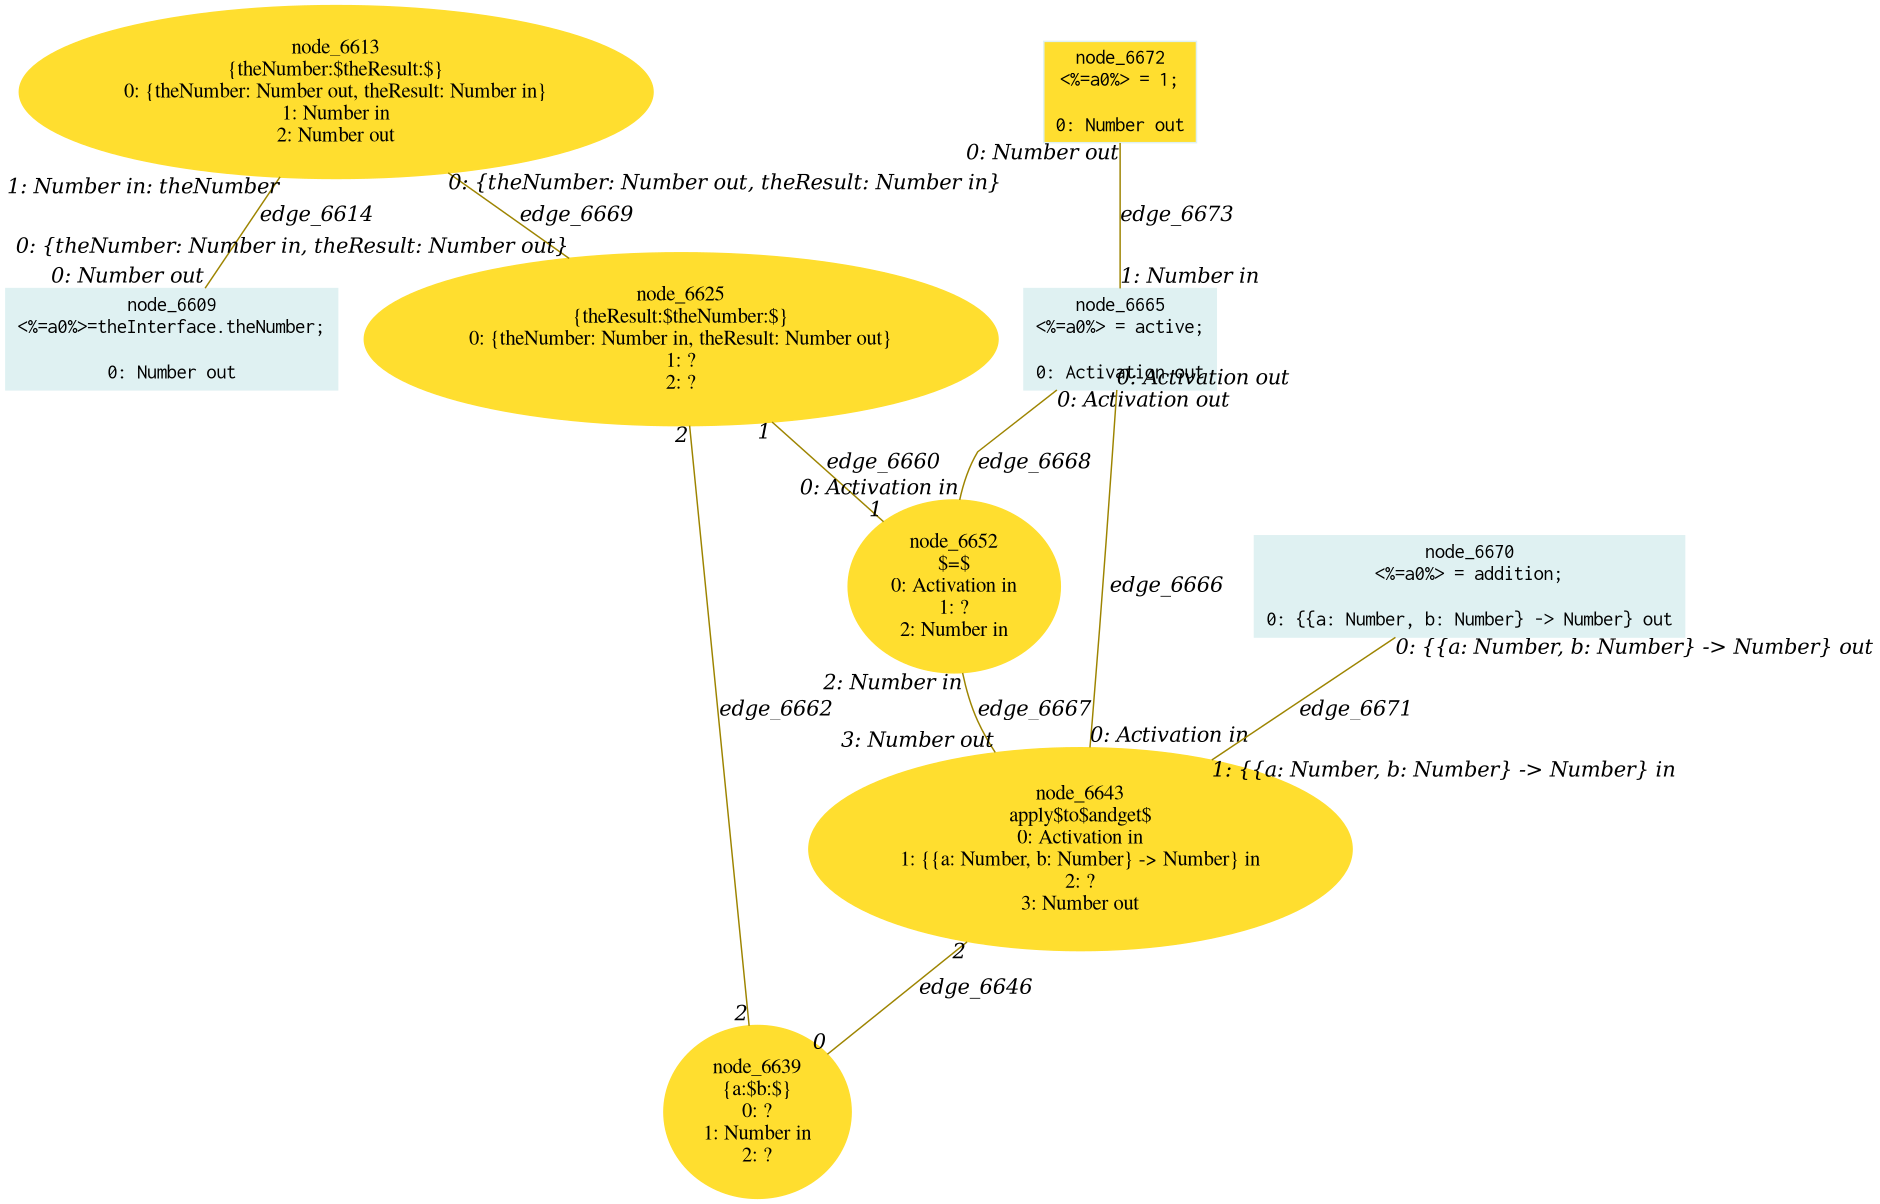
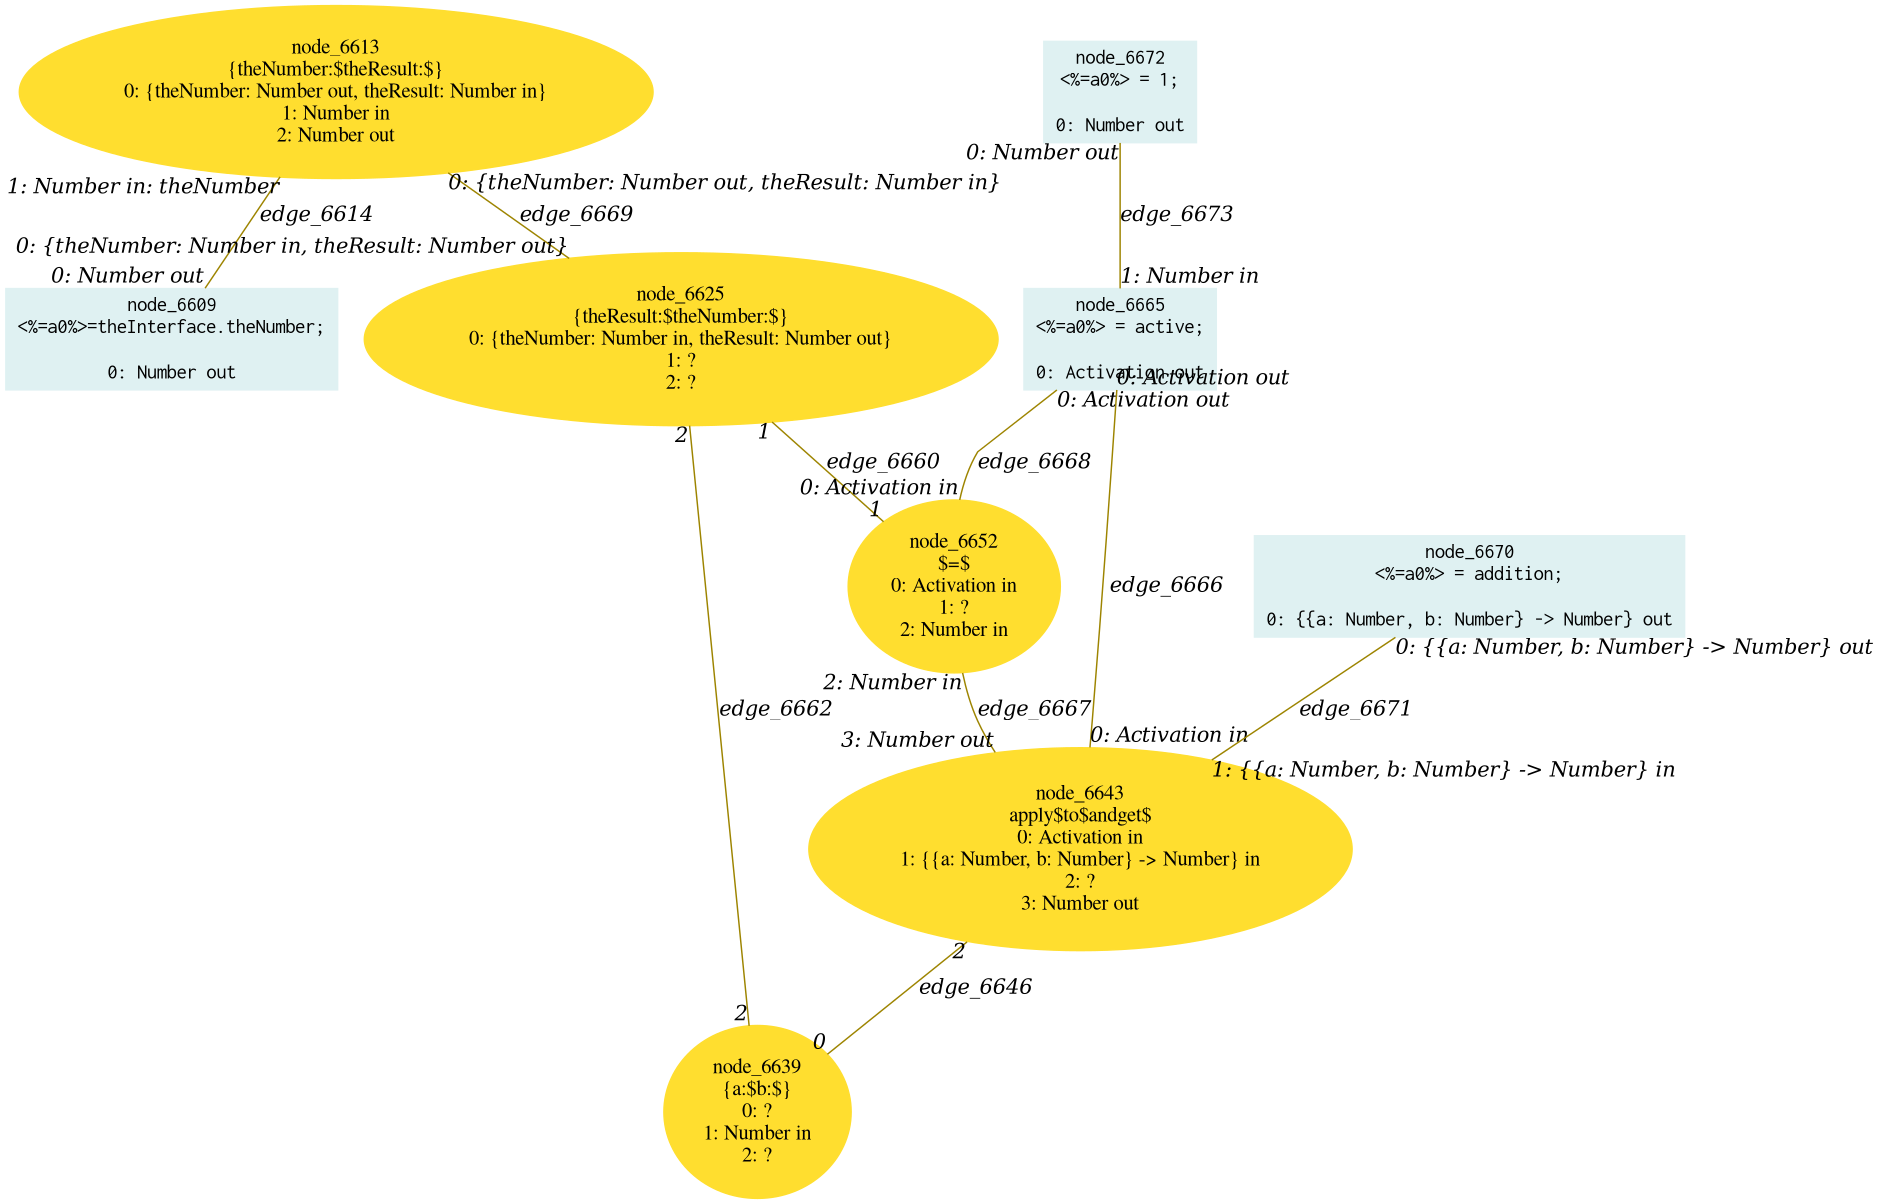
(1120, 92) -> (1120, 92)
